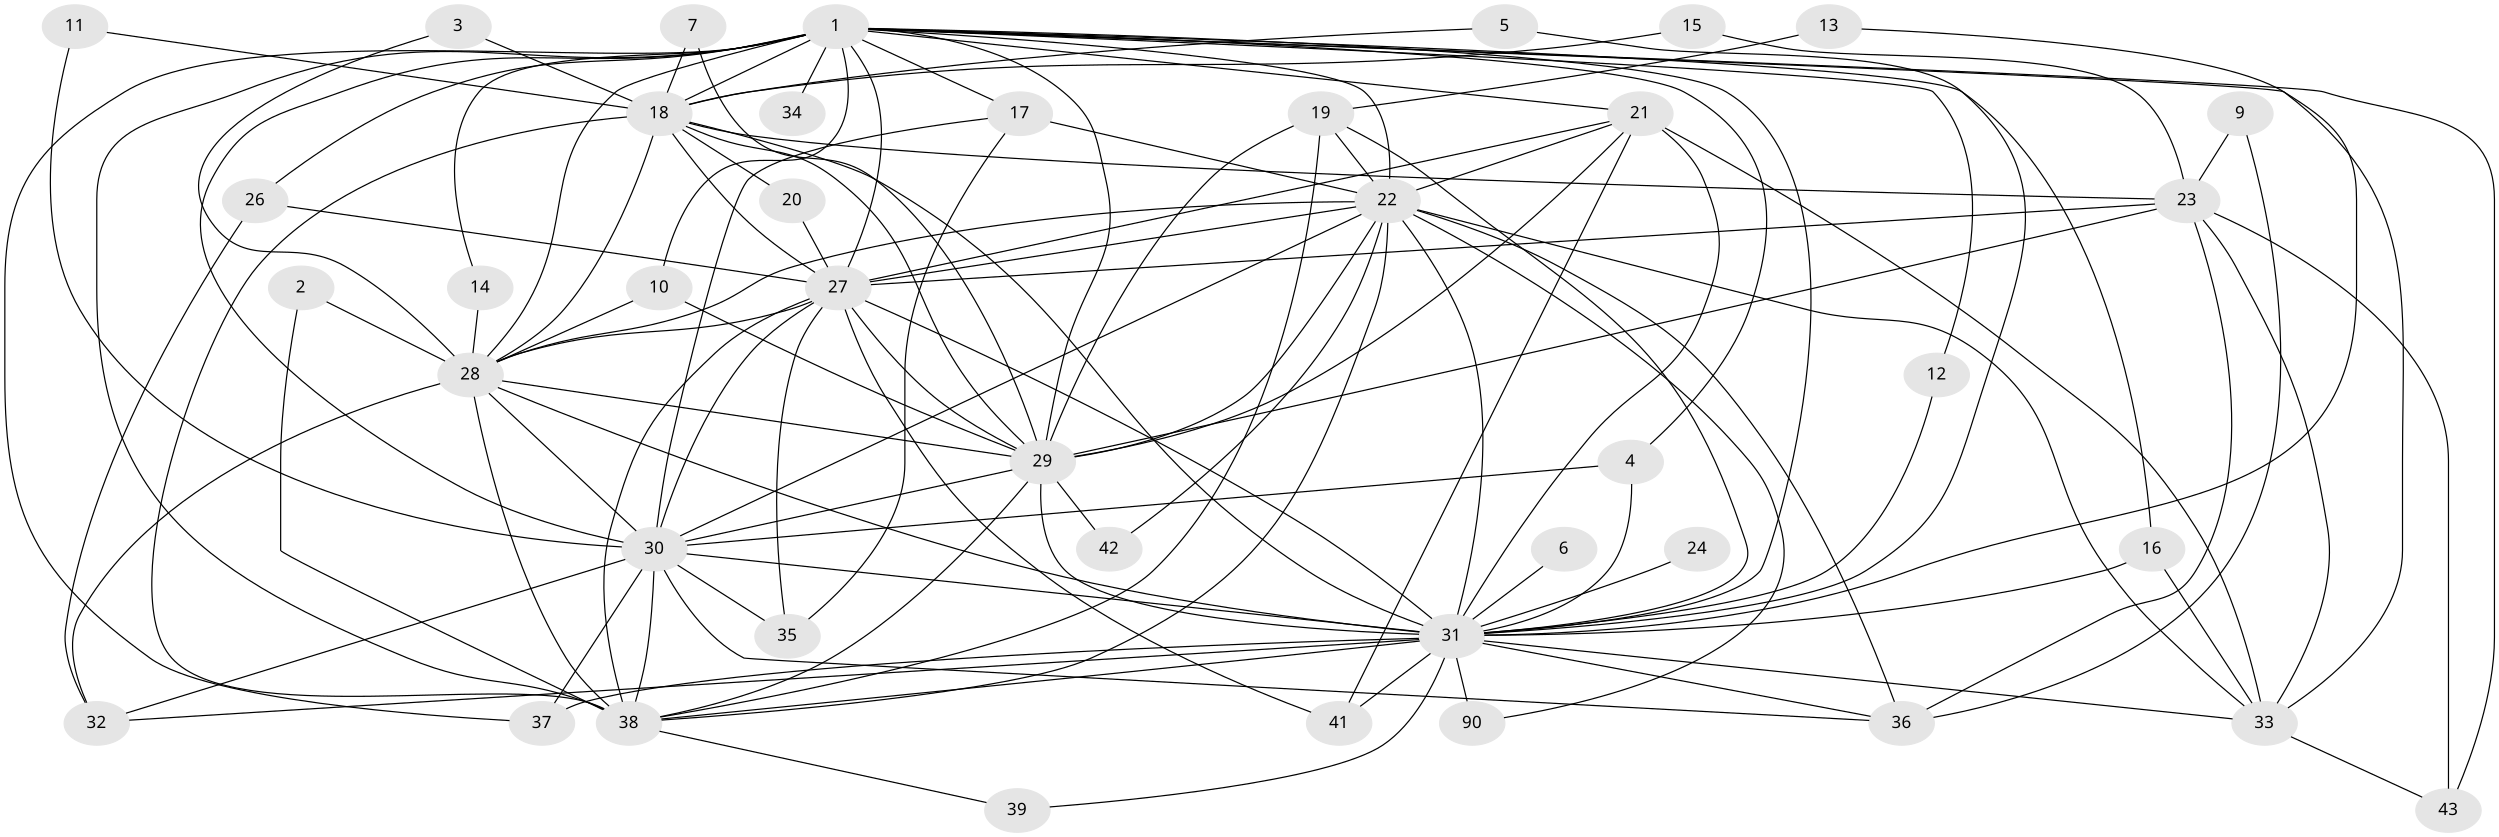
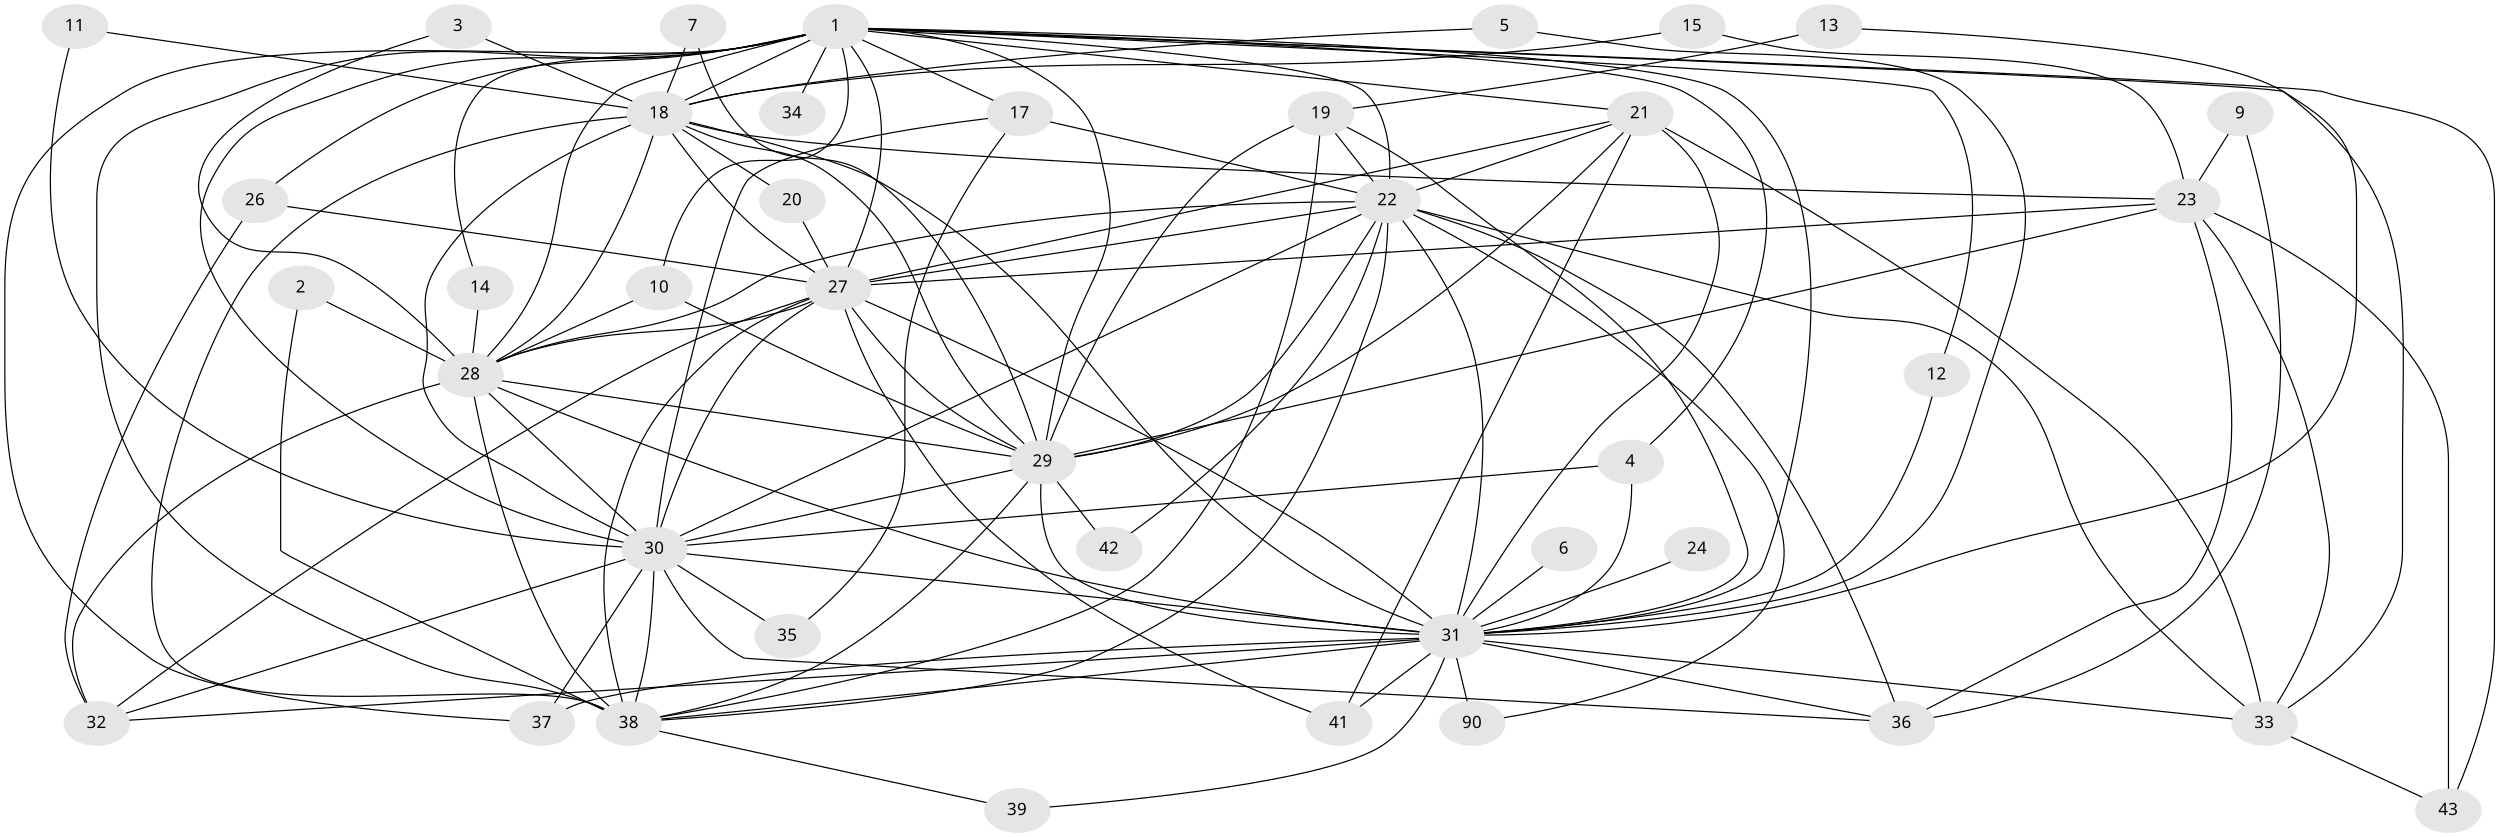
none -> (426, 318)
(778, 456) -> (466, 467)
(2152, 549) -> none
